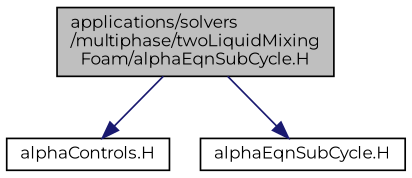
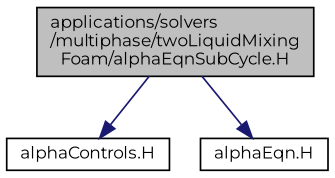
(303, 154) -> (264, 154)
